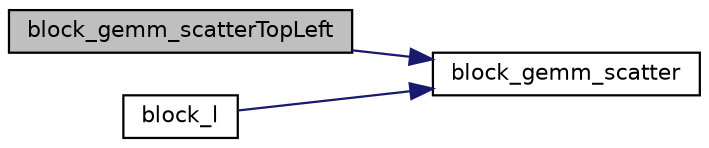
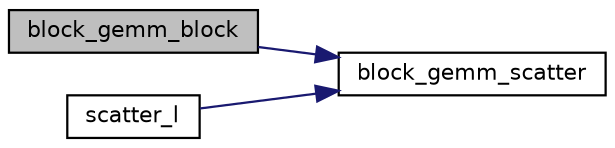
(181, 31) -> (133, 31)
(181, 117) -> (133, 117)
